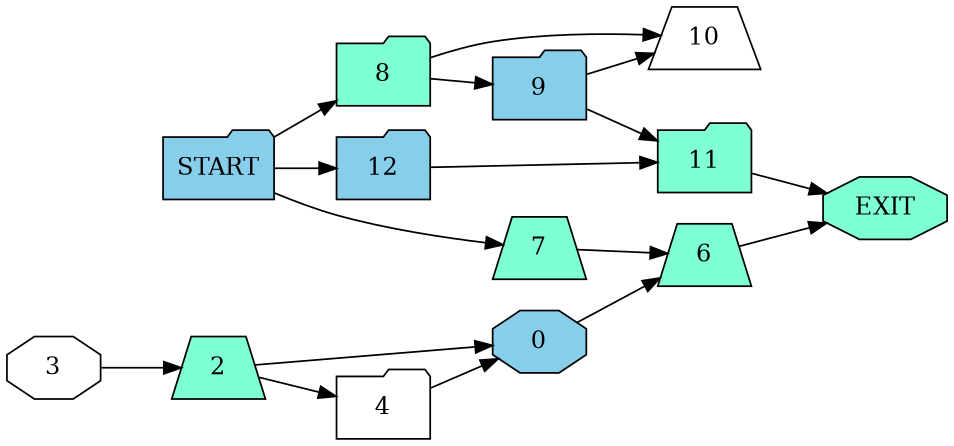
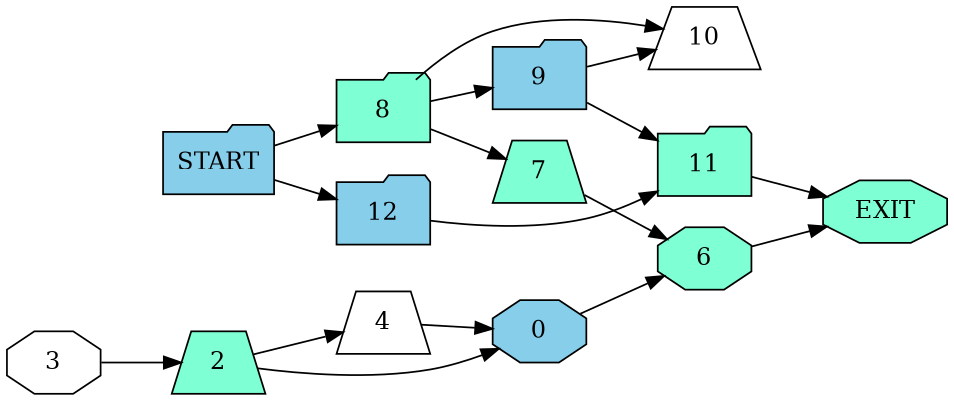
(378, 225) -> (460, 141)
(705, 255) -> (705, 258)
(383, 408) -> (383, 323)
